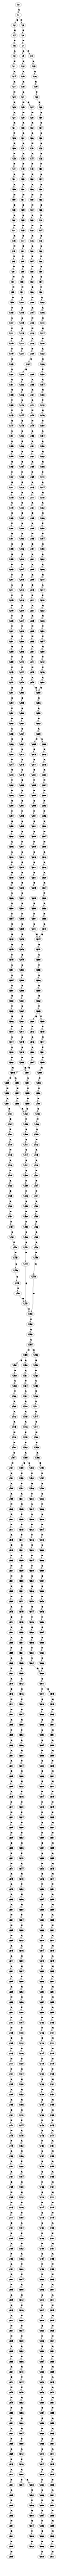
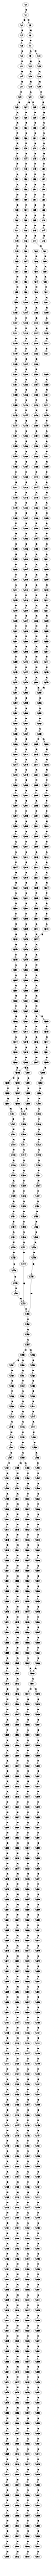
(41, 245) -> none
none -> (36, 893)
(26, 2479) -> (17, 2489)
